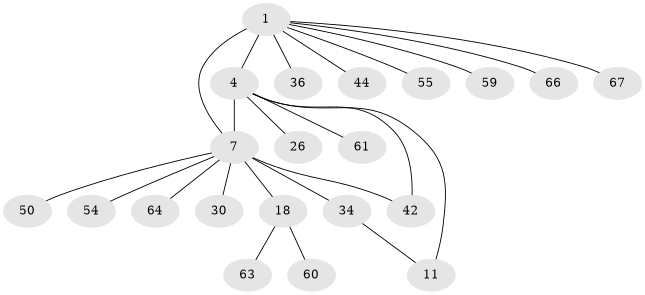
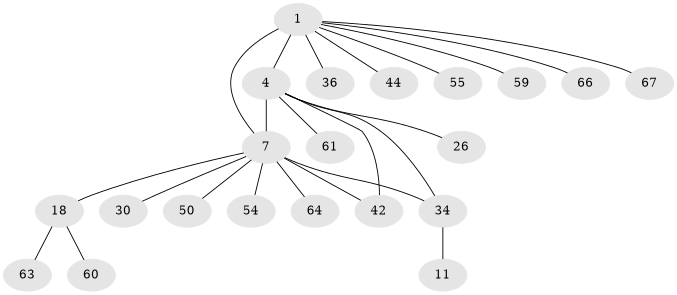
(401, 123) -> (373, 126)
